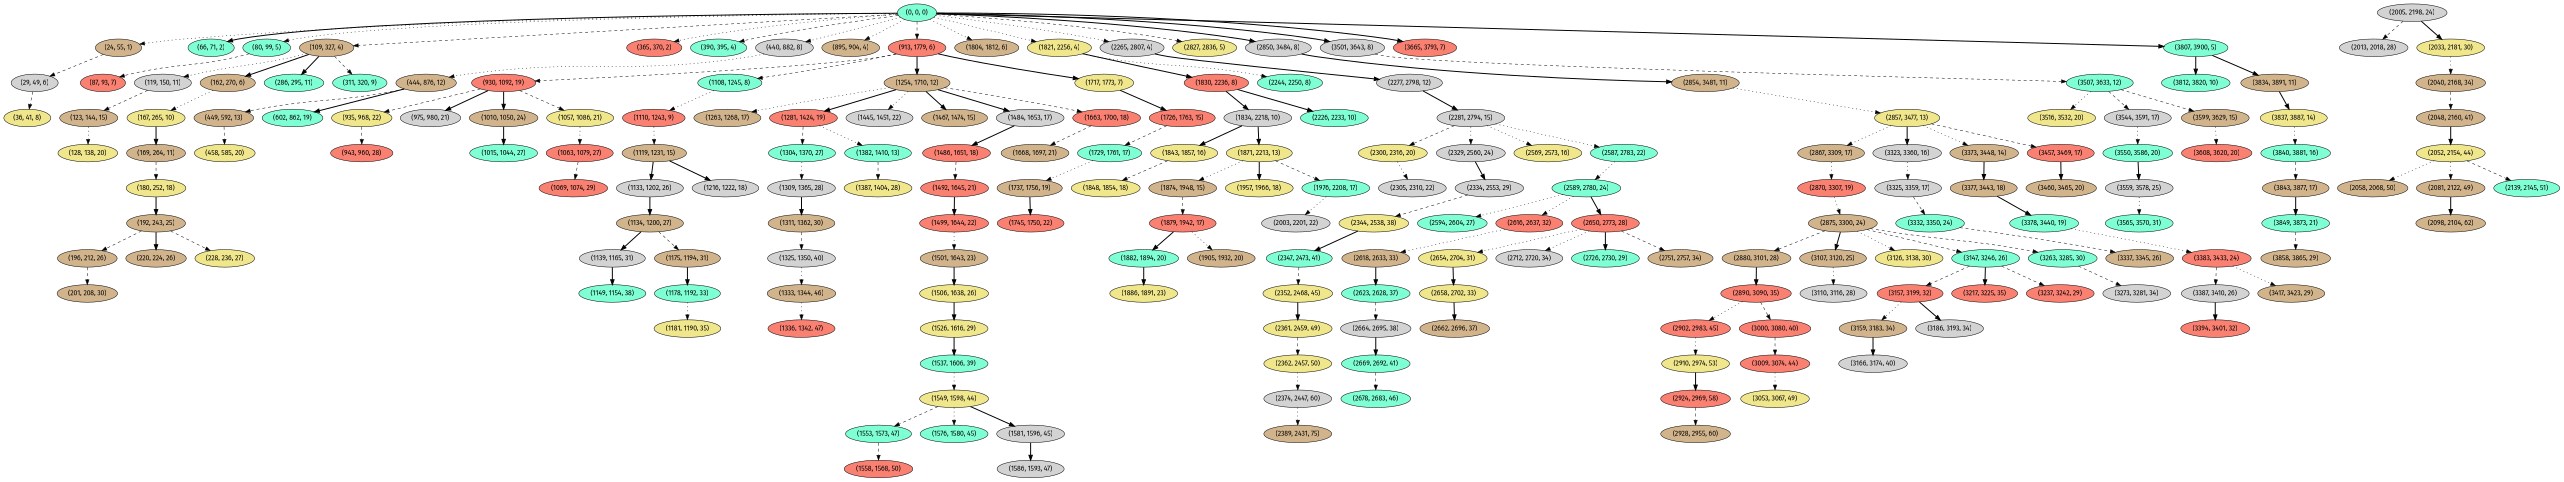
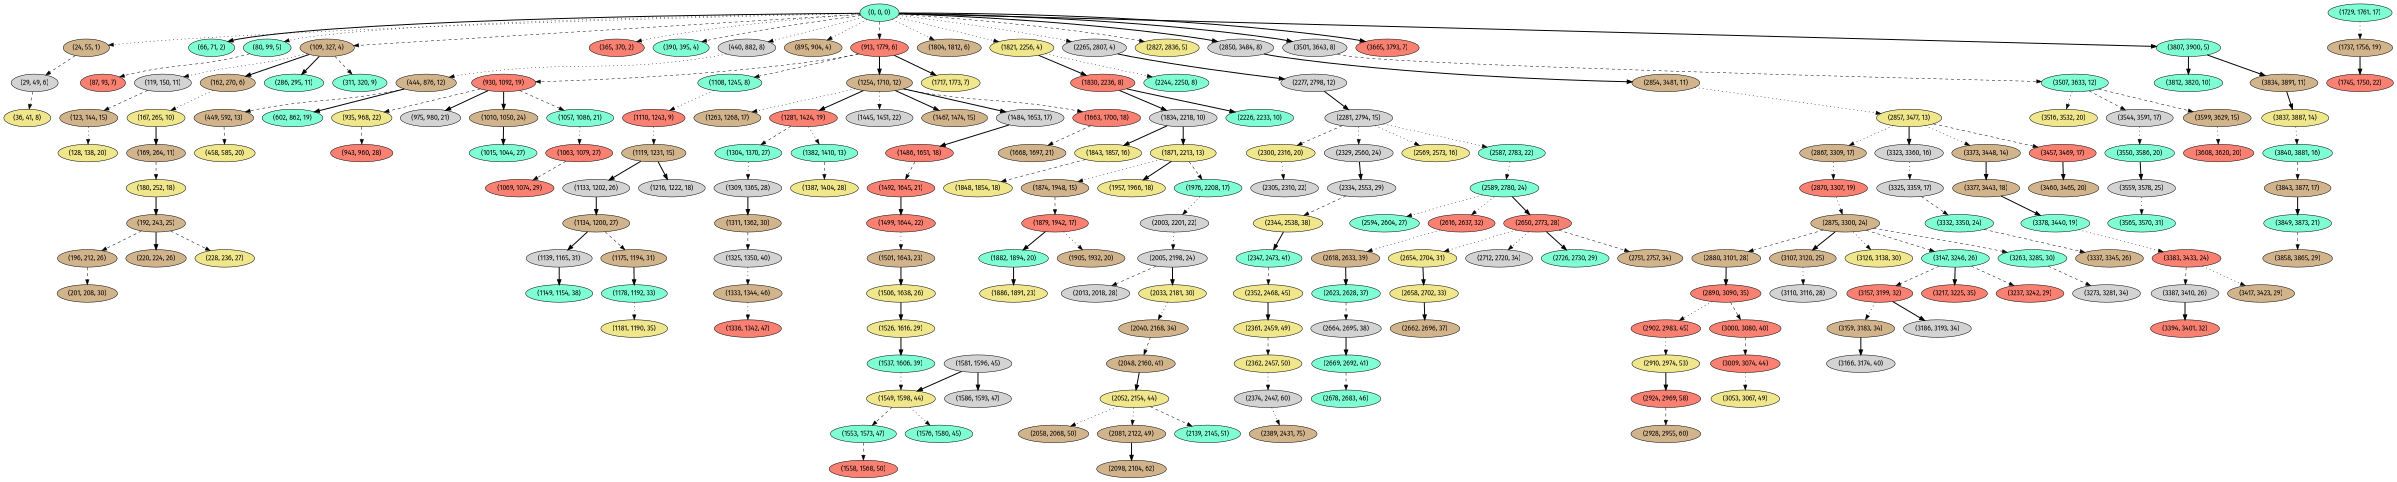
(580, 118) -> (580, 118)
(1182, 118) -> none
none -> (1174, 238)
(1376, 258) -> (1346, 258)
(990, 415) -> (942, 380)
